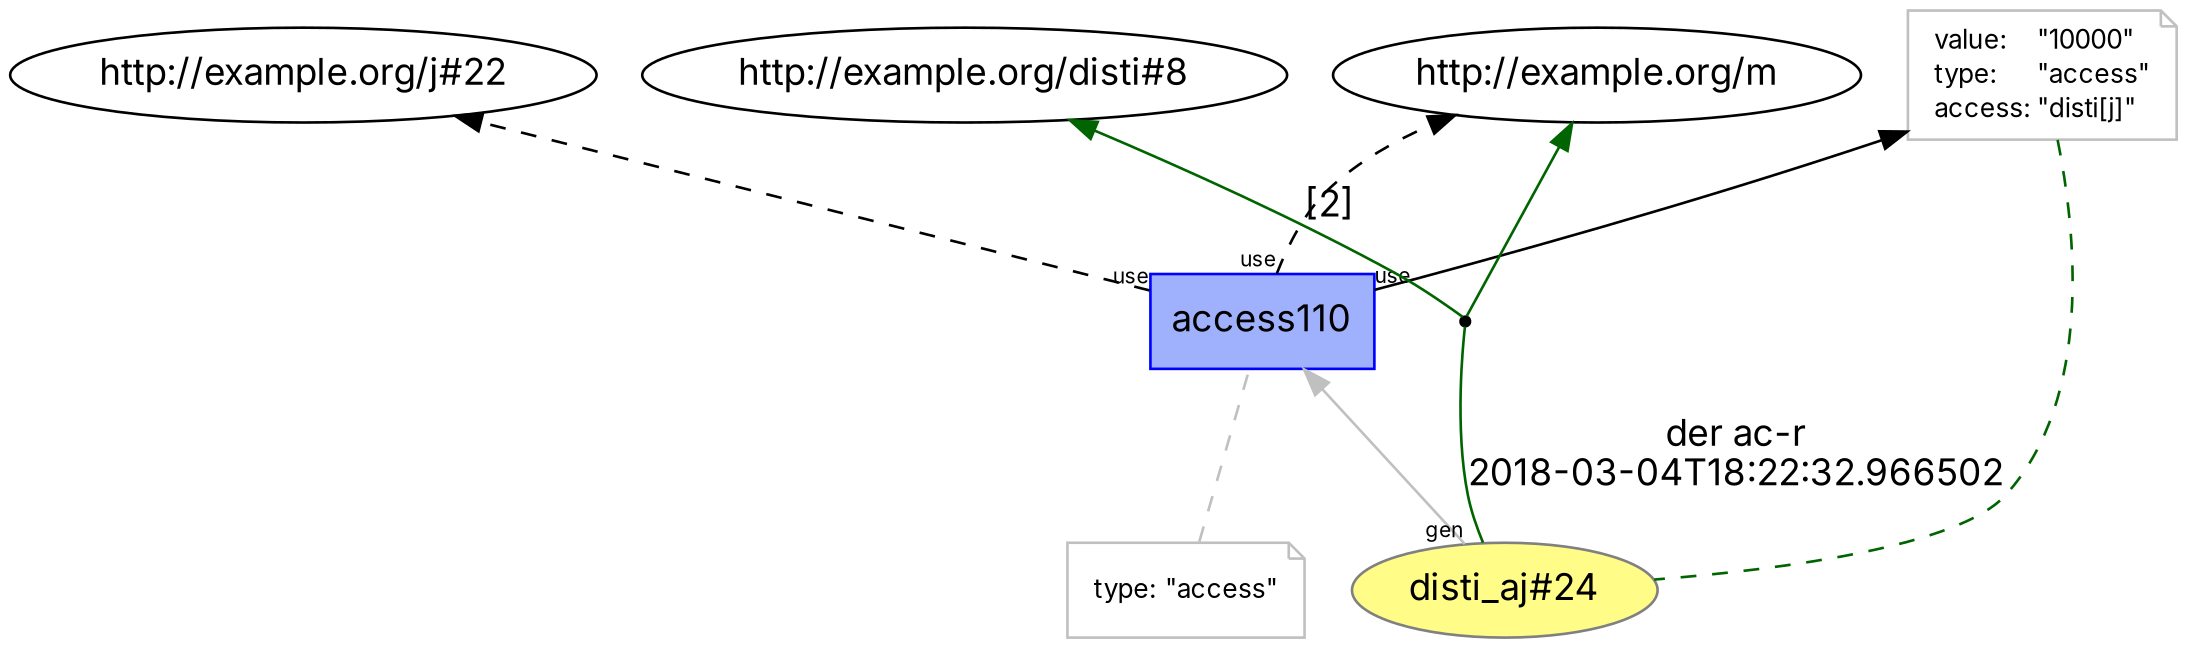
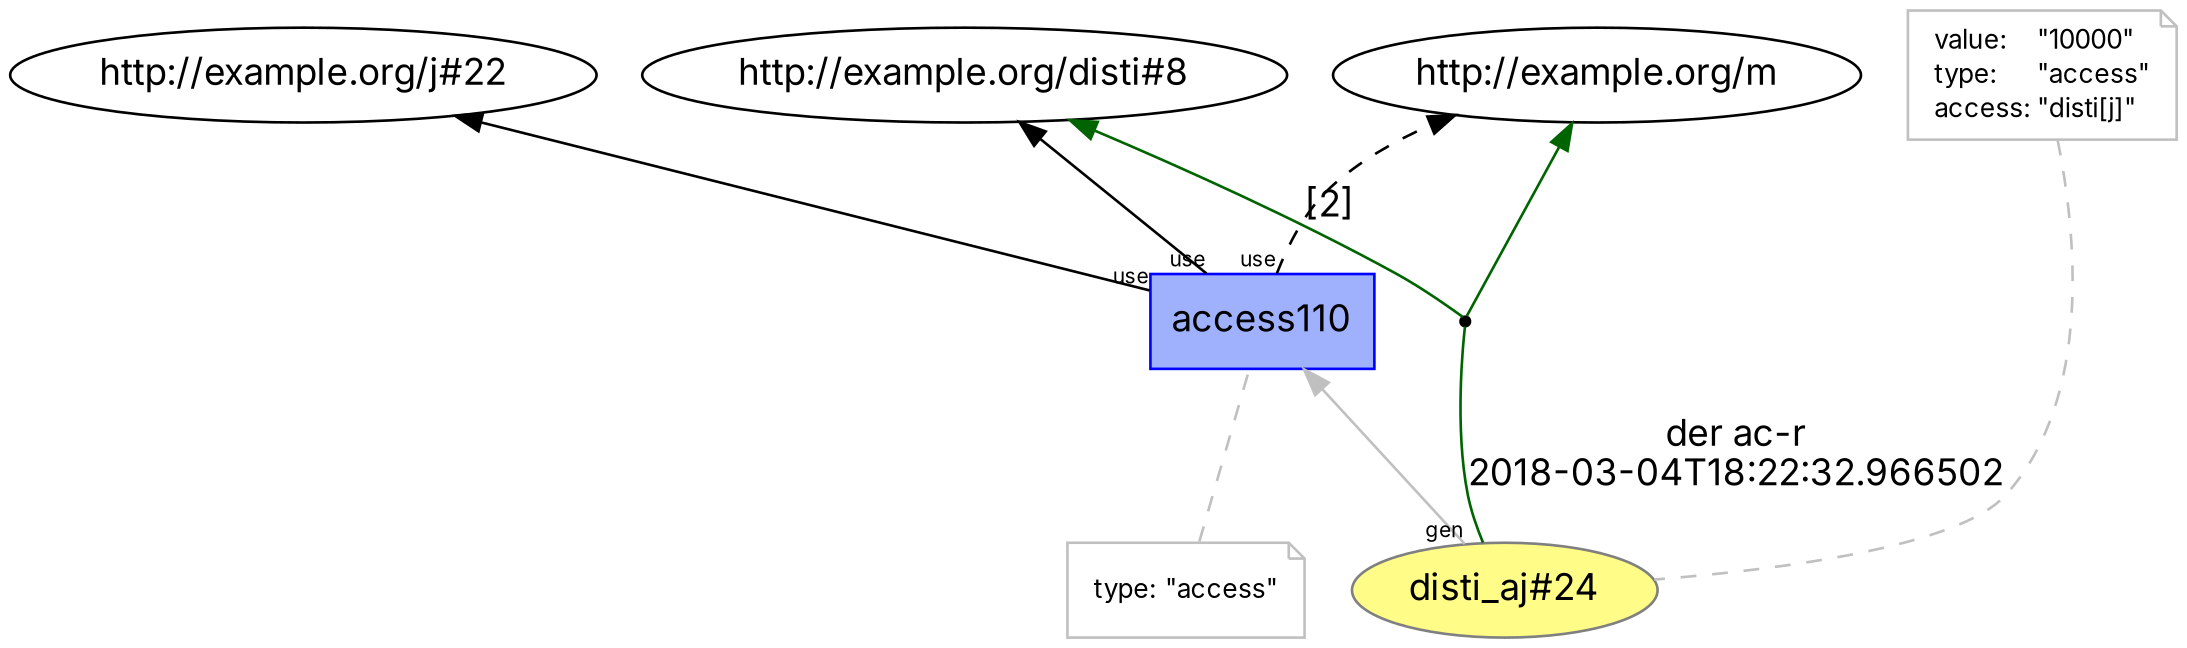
(815, 206) -> (815, 206)
(1629, 219) -> (1123, 206)
(2007, 493) -> (2007, 493)
